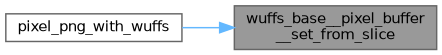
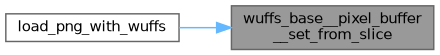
(94, 28) -> (92, 28)
